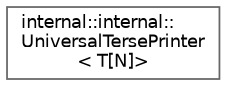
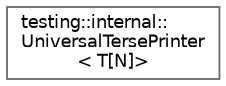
(113, 43) -> (113, 43)
